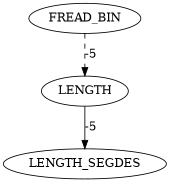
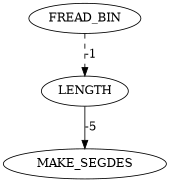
(91, 55) -> (91, 55)
(85, 164) -> (85, 164)
